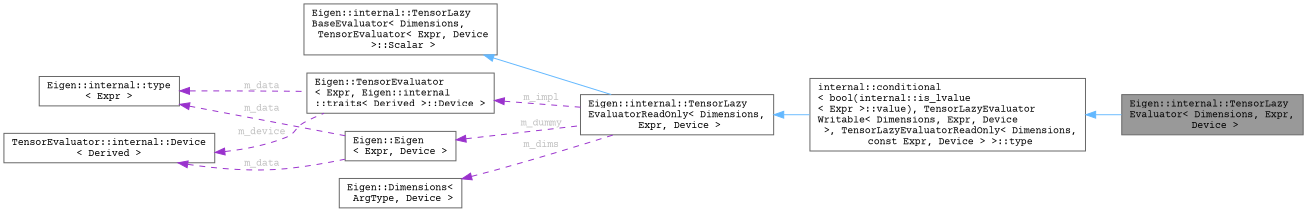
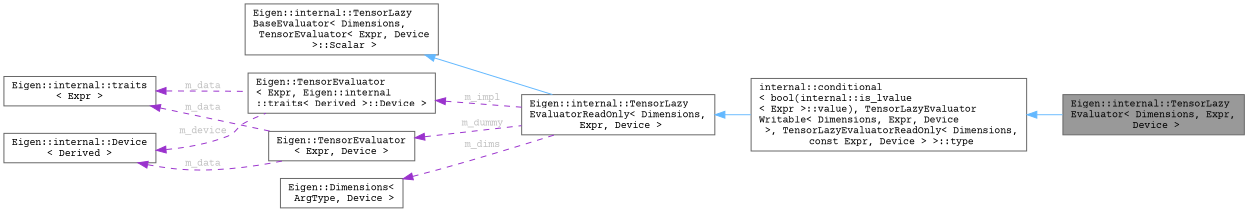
(109, 91) -> (80, 91)
(401, 146) -> (342, 146)
(109, 148) -> (80, 148)
